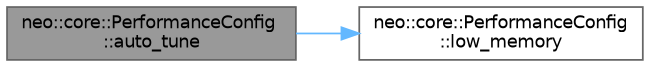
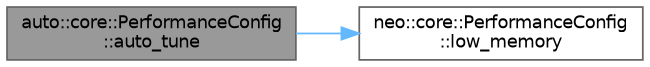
(151, 33) -> (151, 33)
